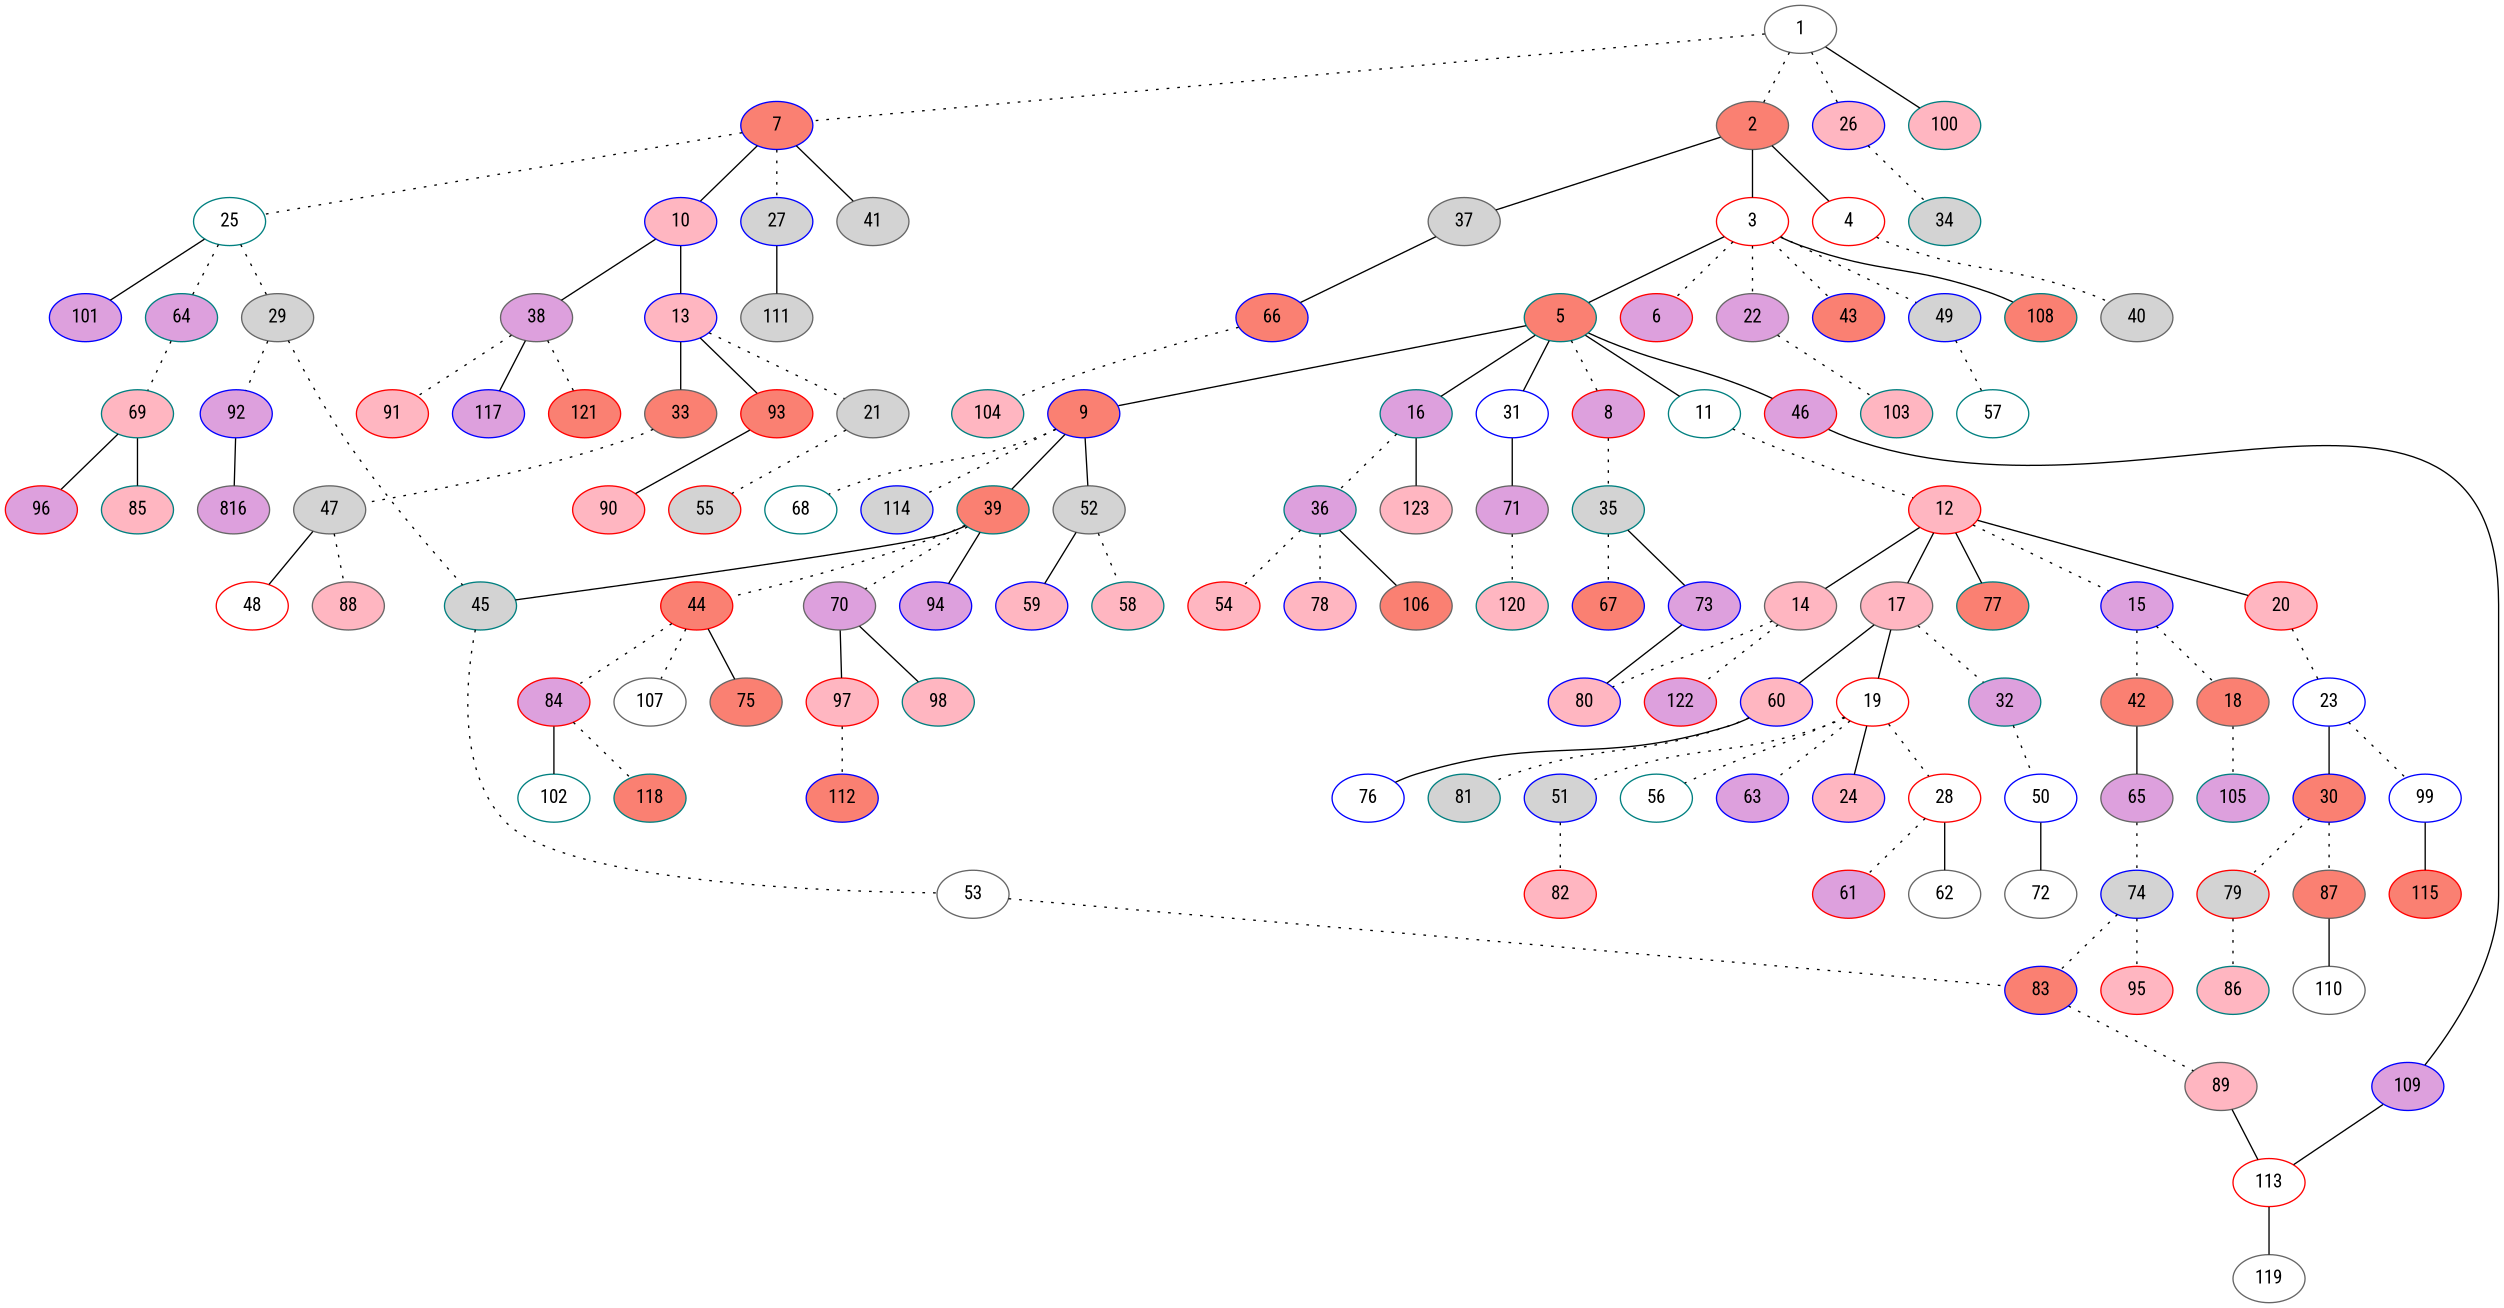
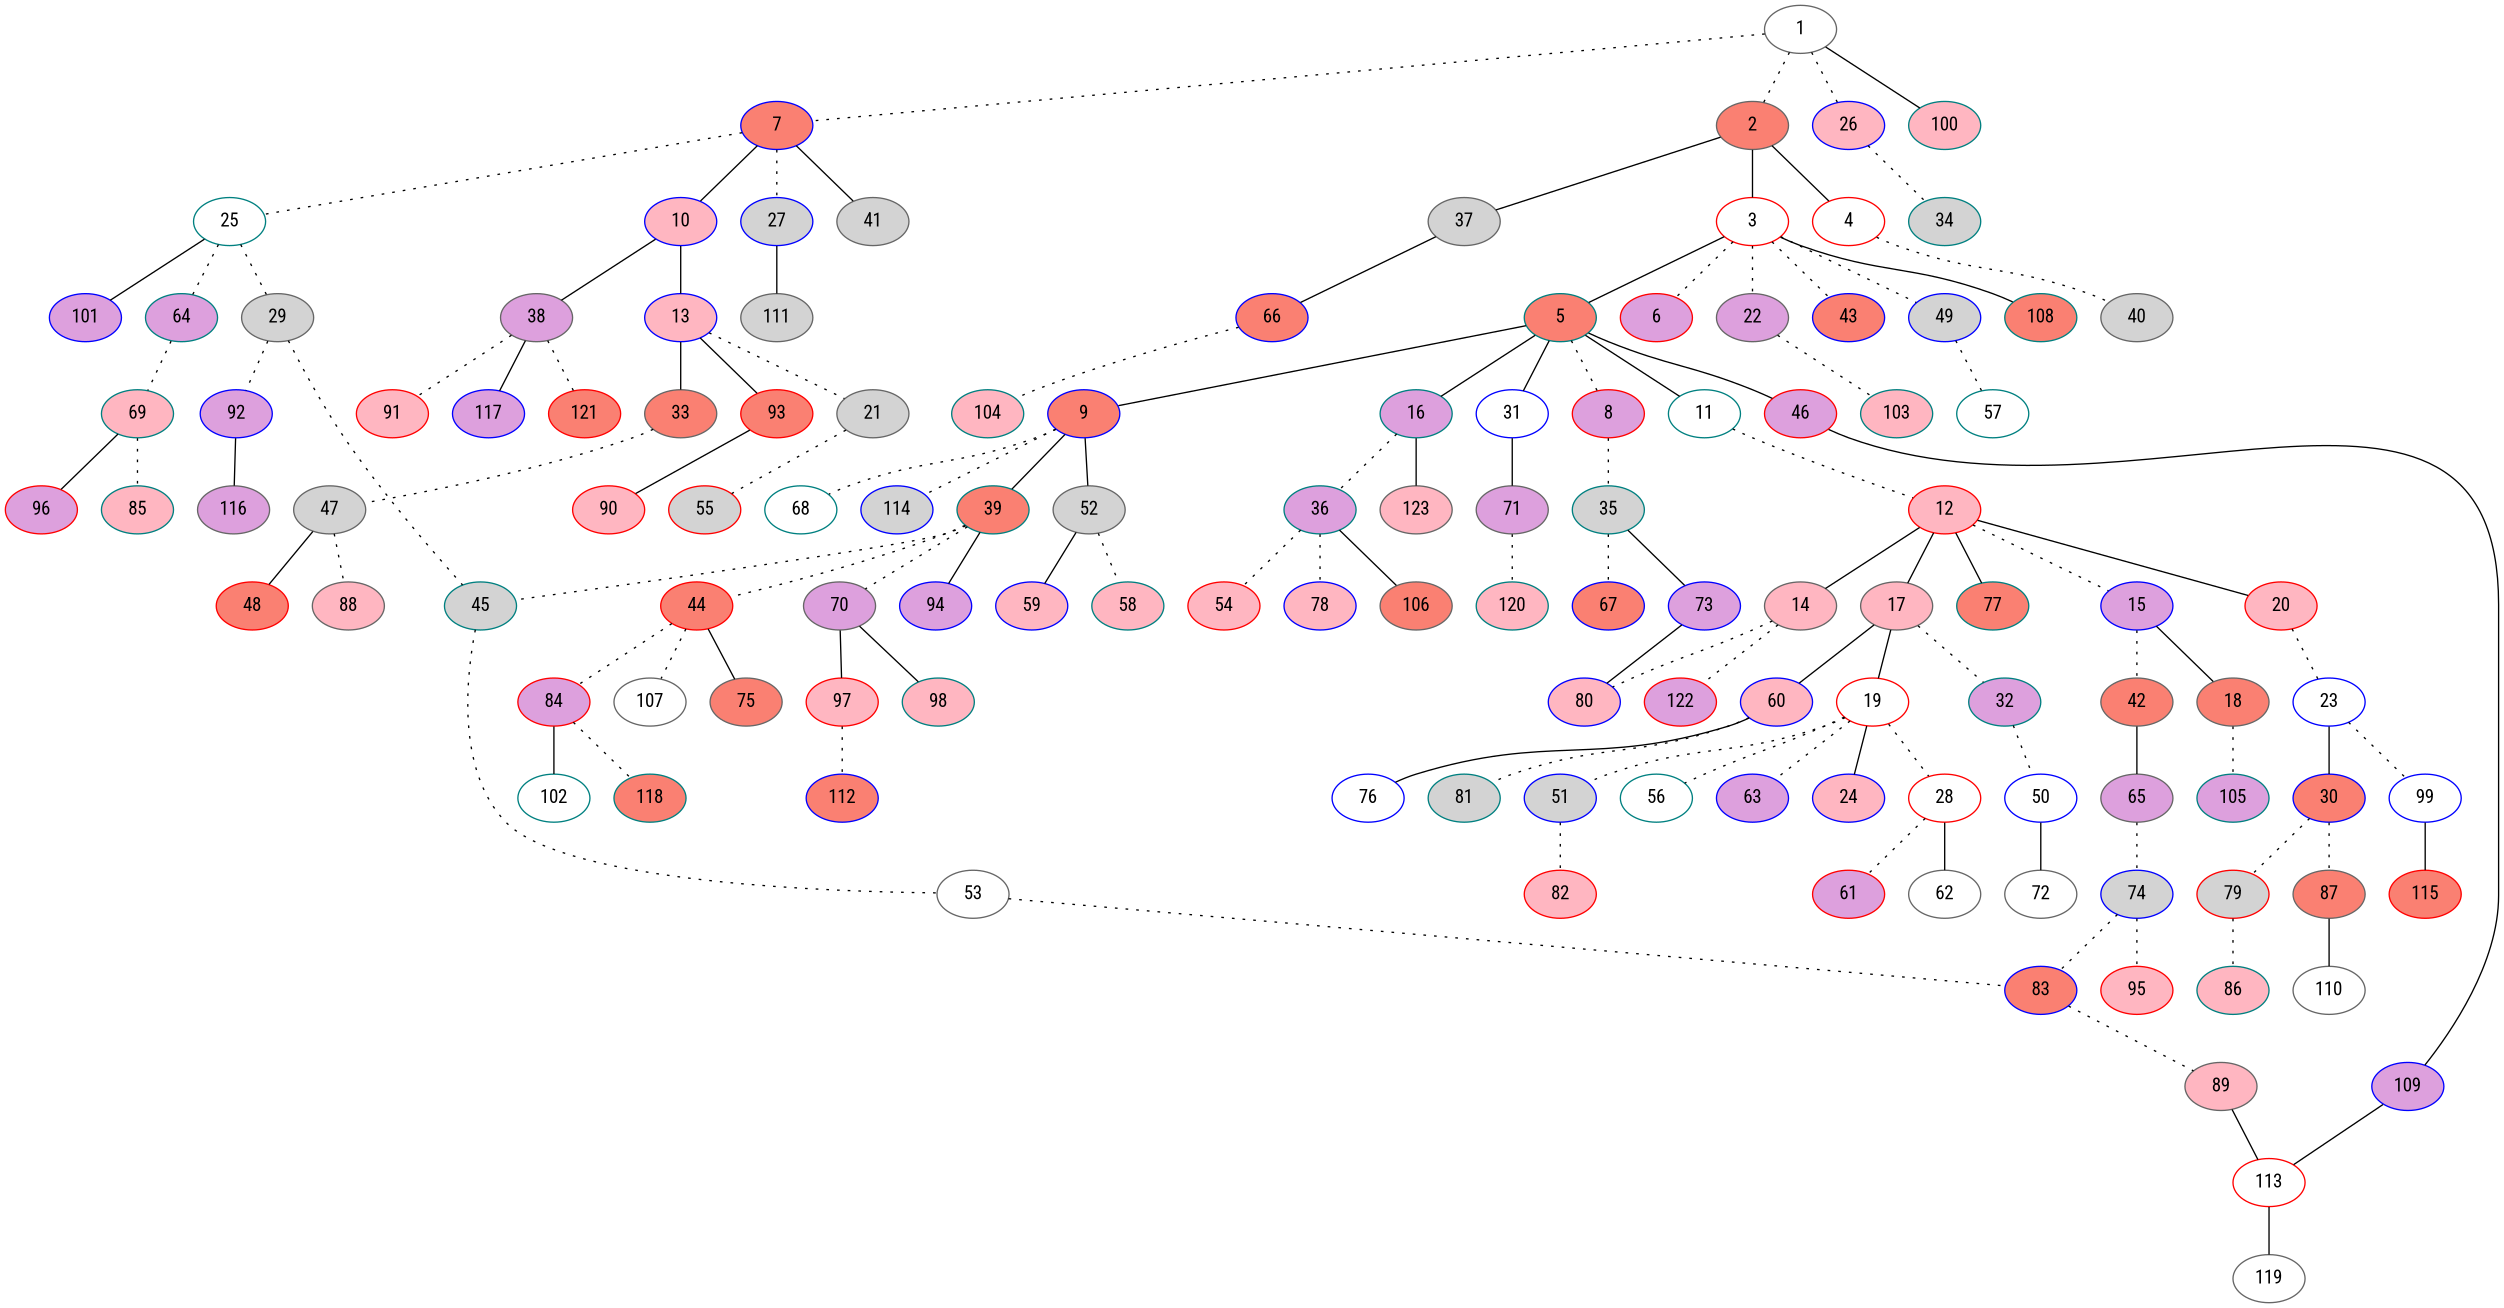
(137, 462) -> (137, 462)
(234, 510) -> (234, 510)
(742, 568) -> (742, 568)
(252, 606) -> (252, 606)
(2185, 654) -> (2185, 654)
